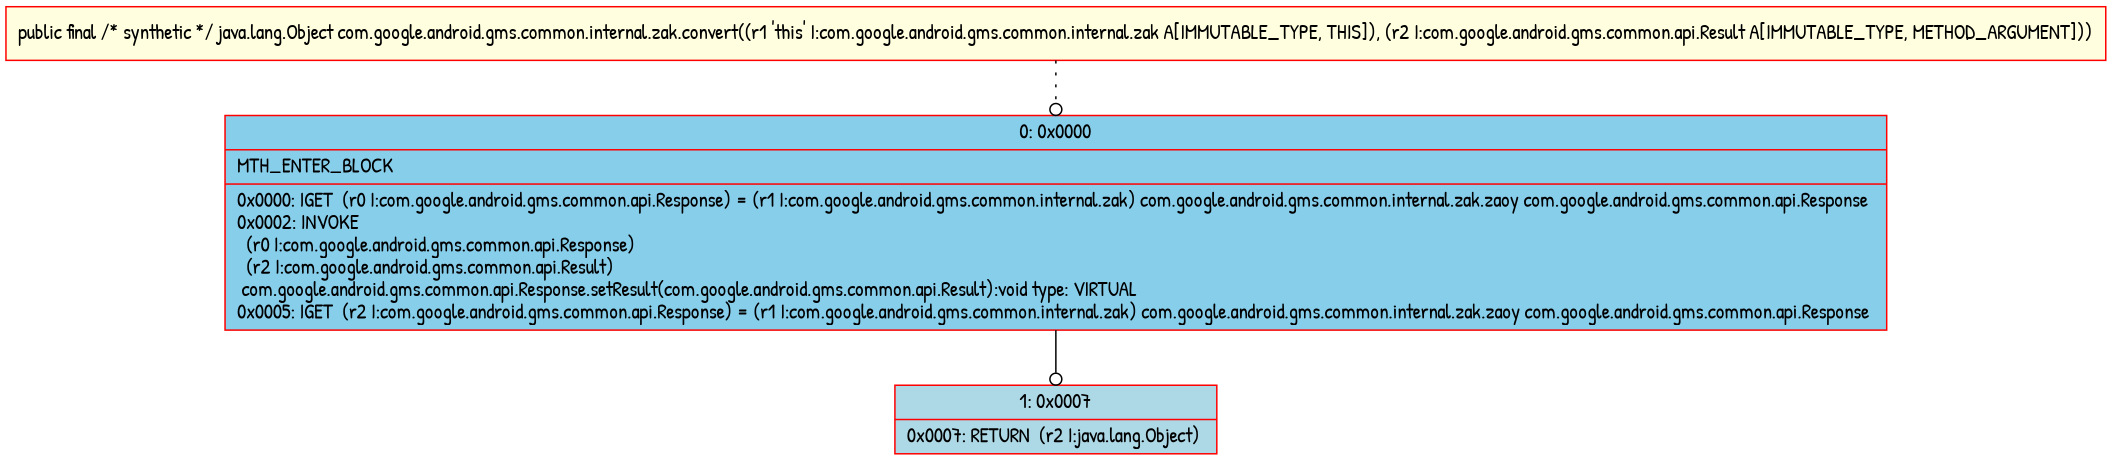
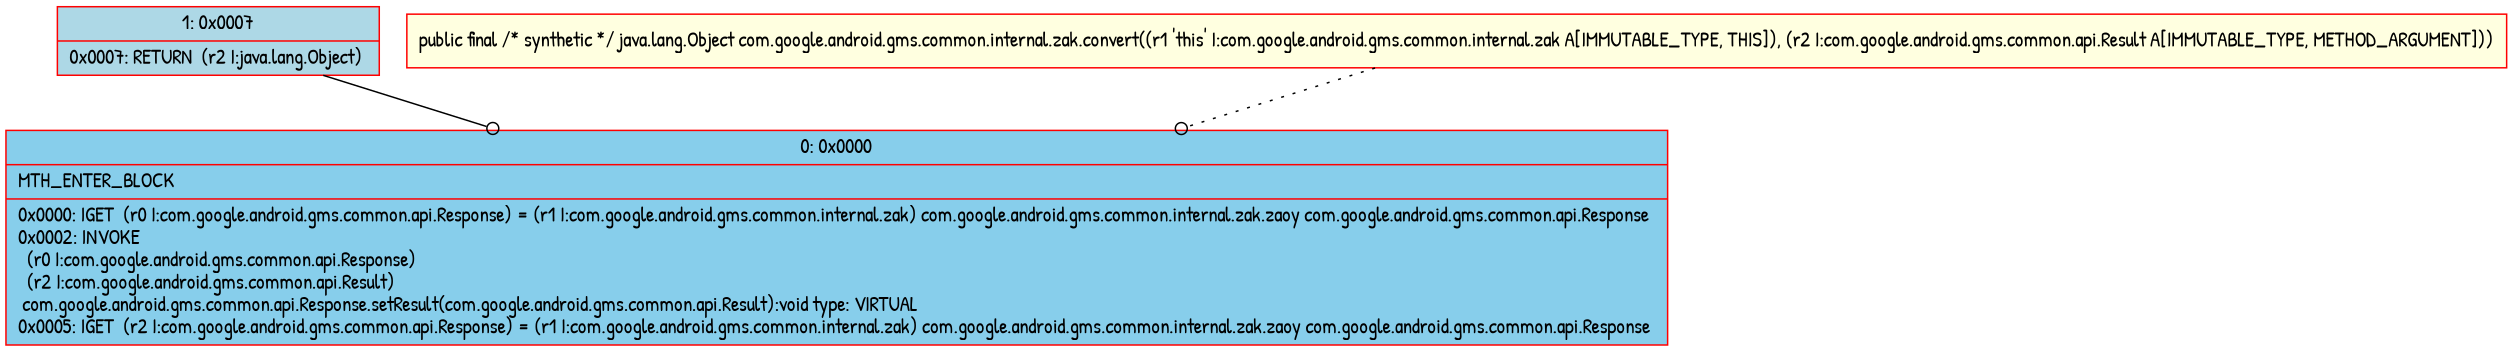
(1056, 352) -> (405, 101)
